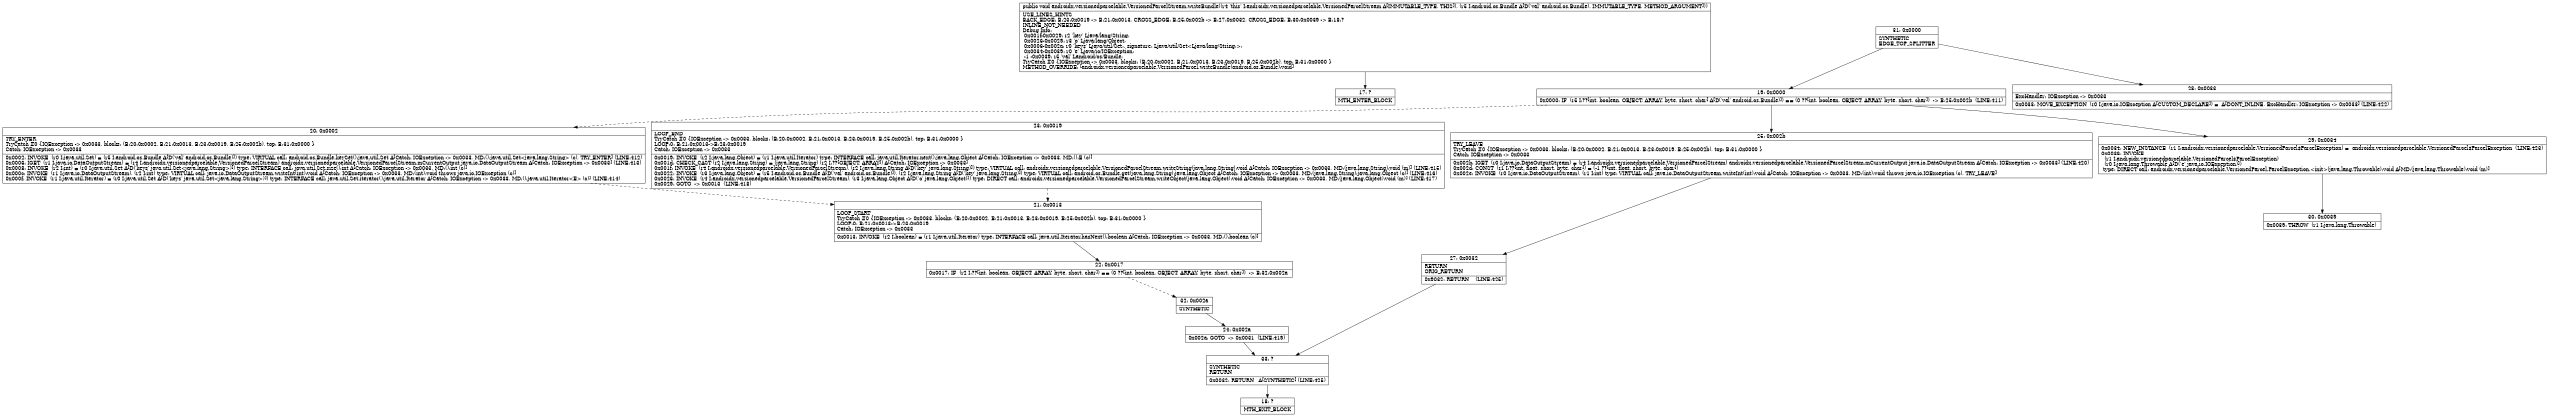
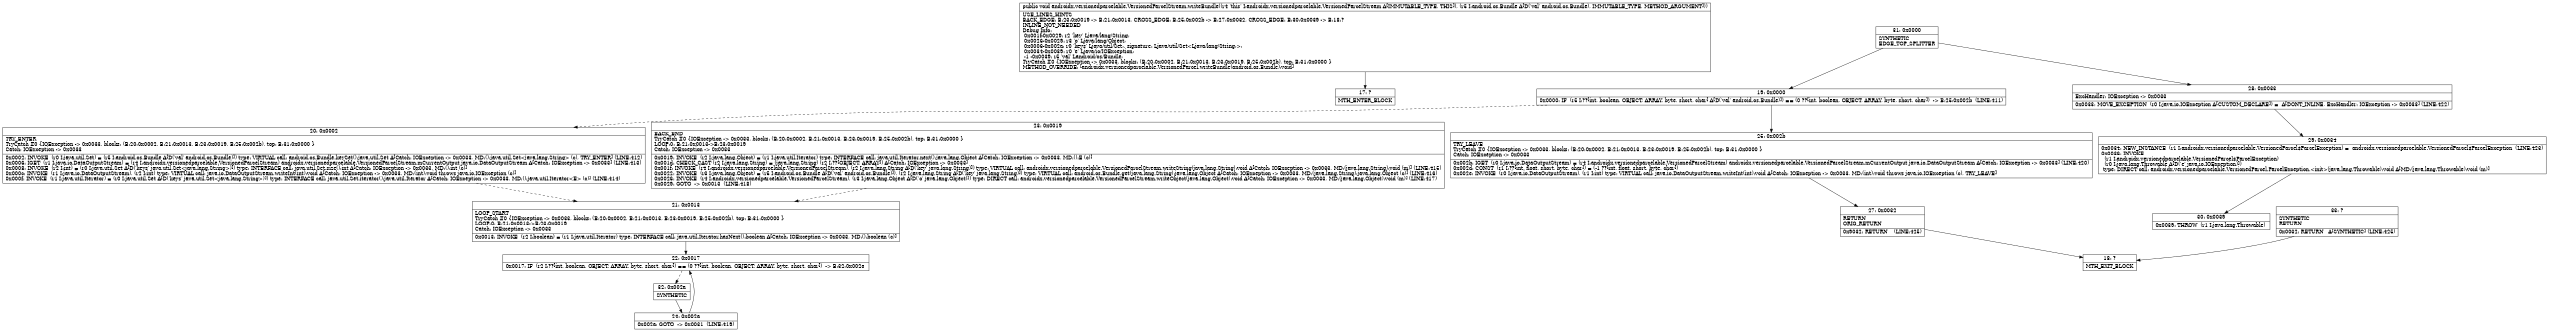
(2052, 118) -> (2288, 122)
(669, 134) -> (669, 134)
(1367, 319) -> (2002, 243)
(1248, 348) -> (694, 294)
